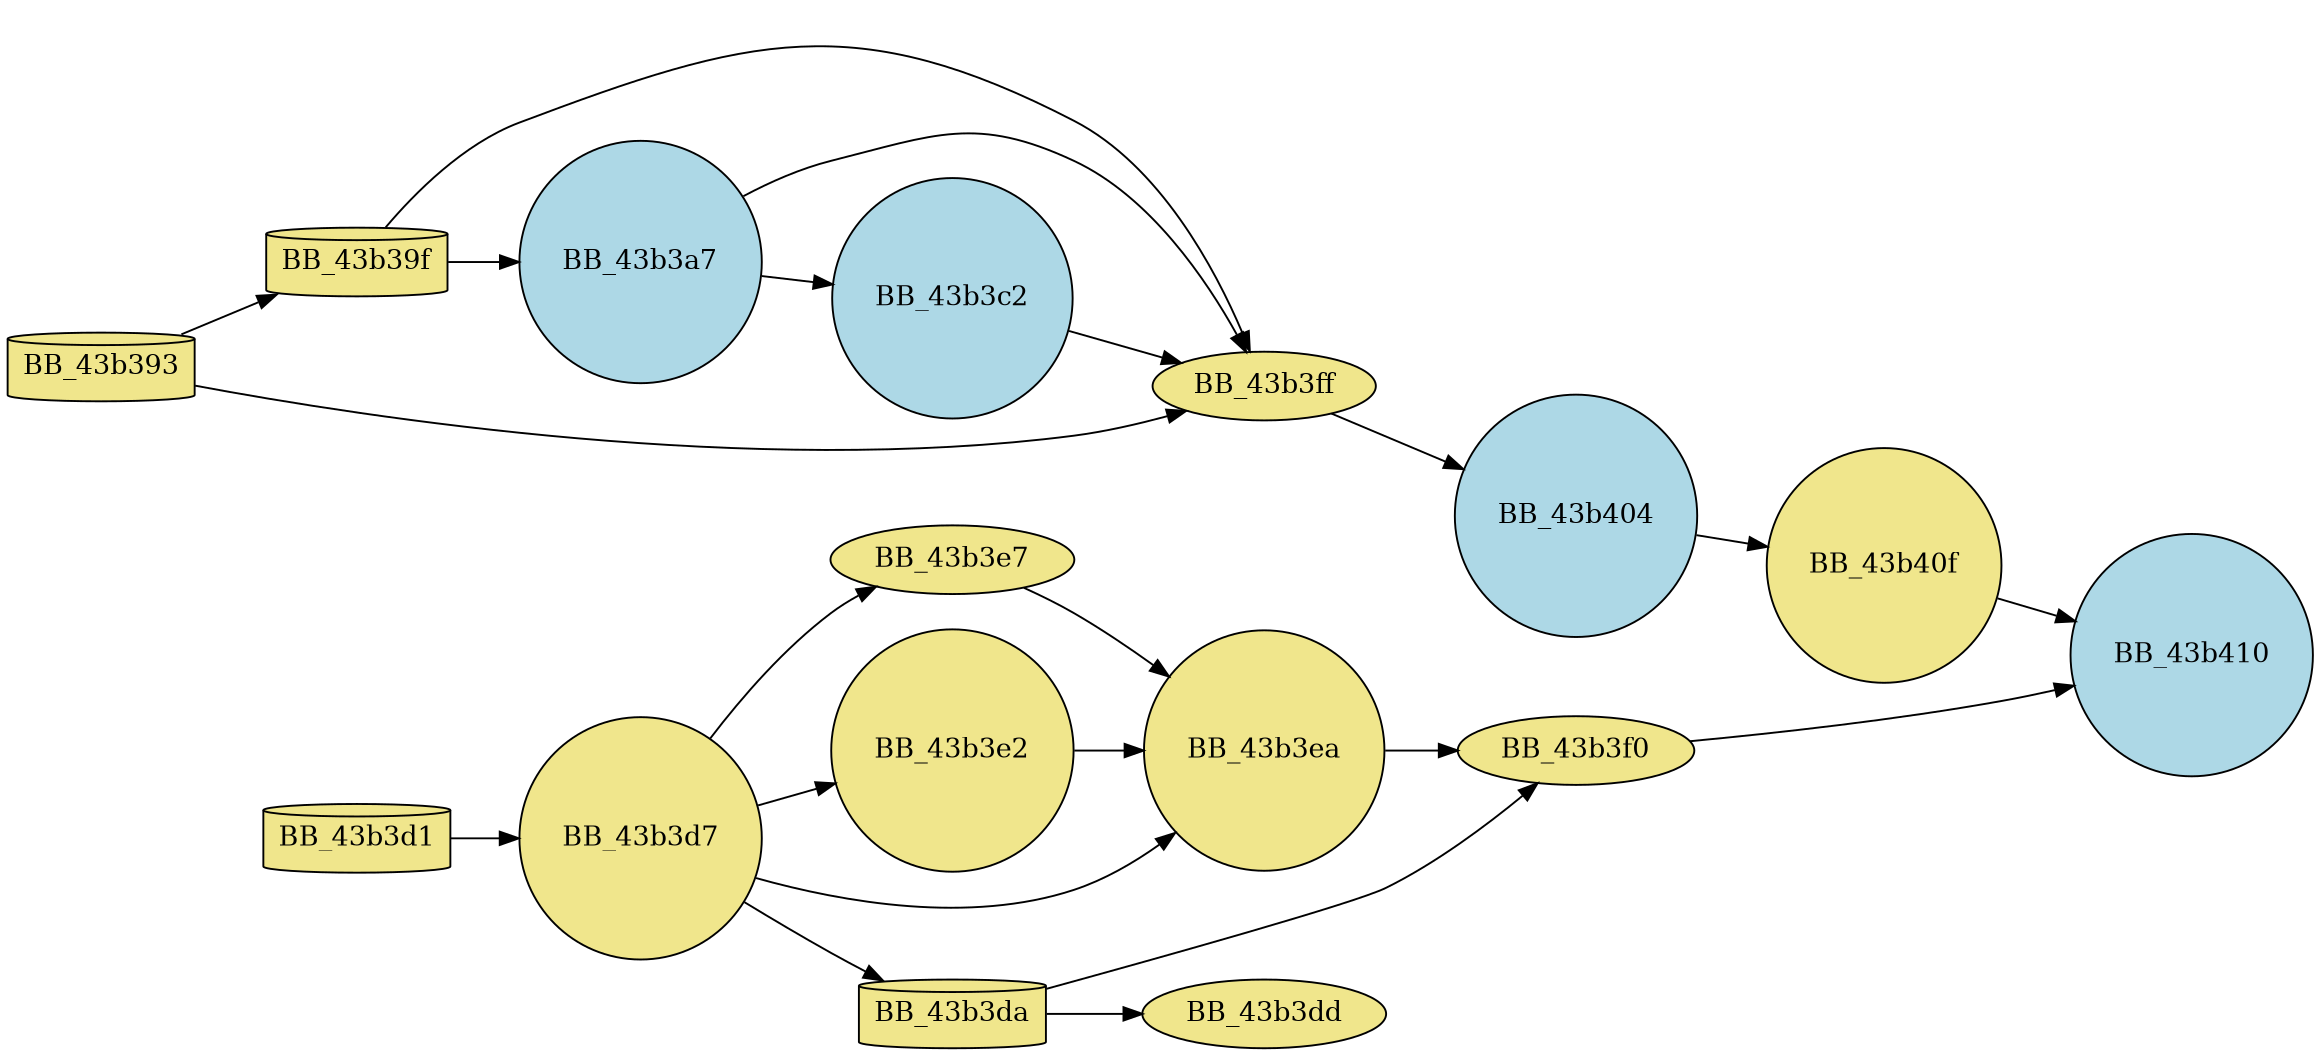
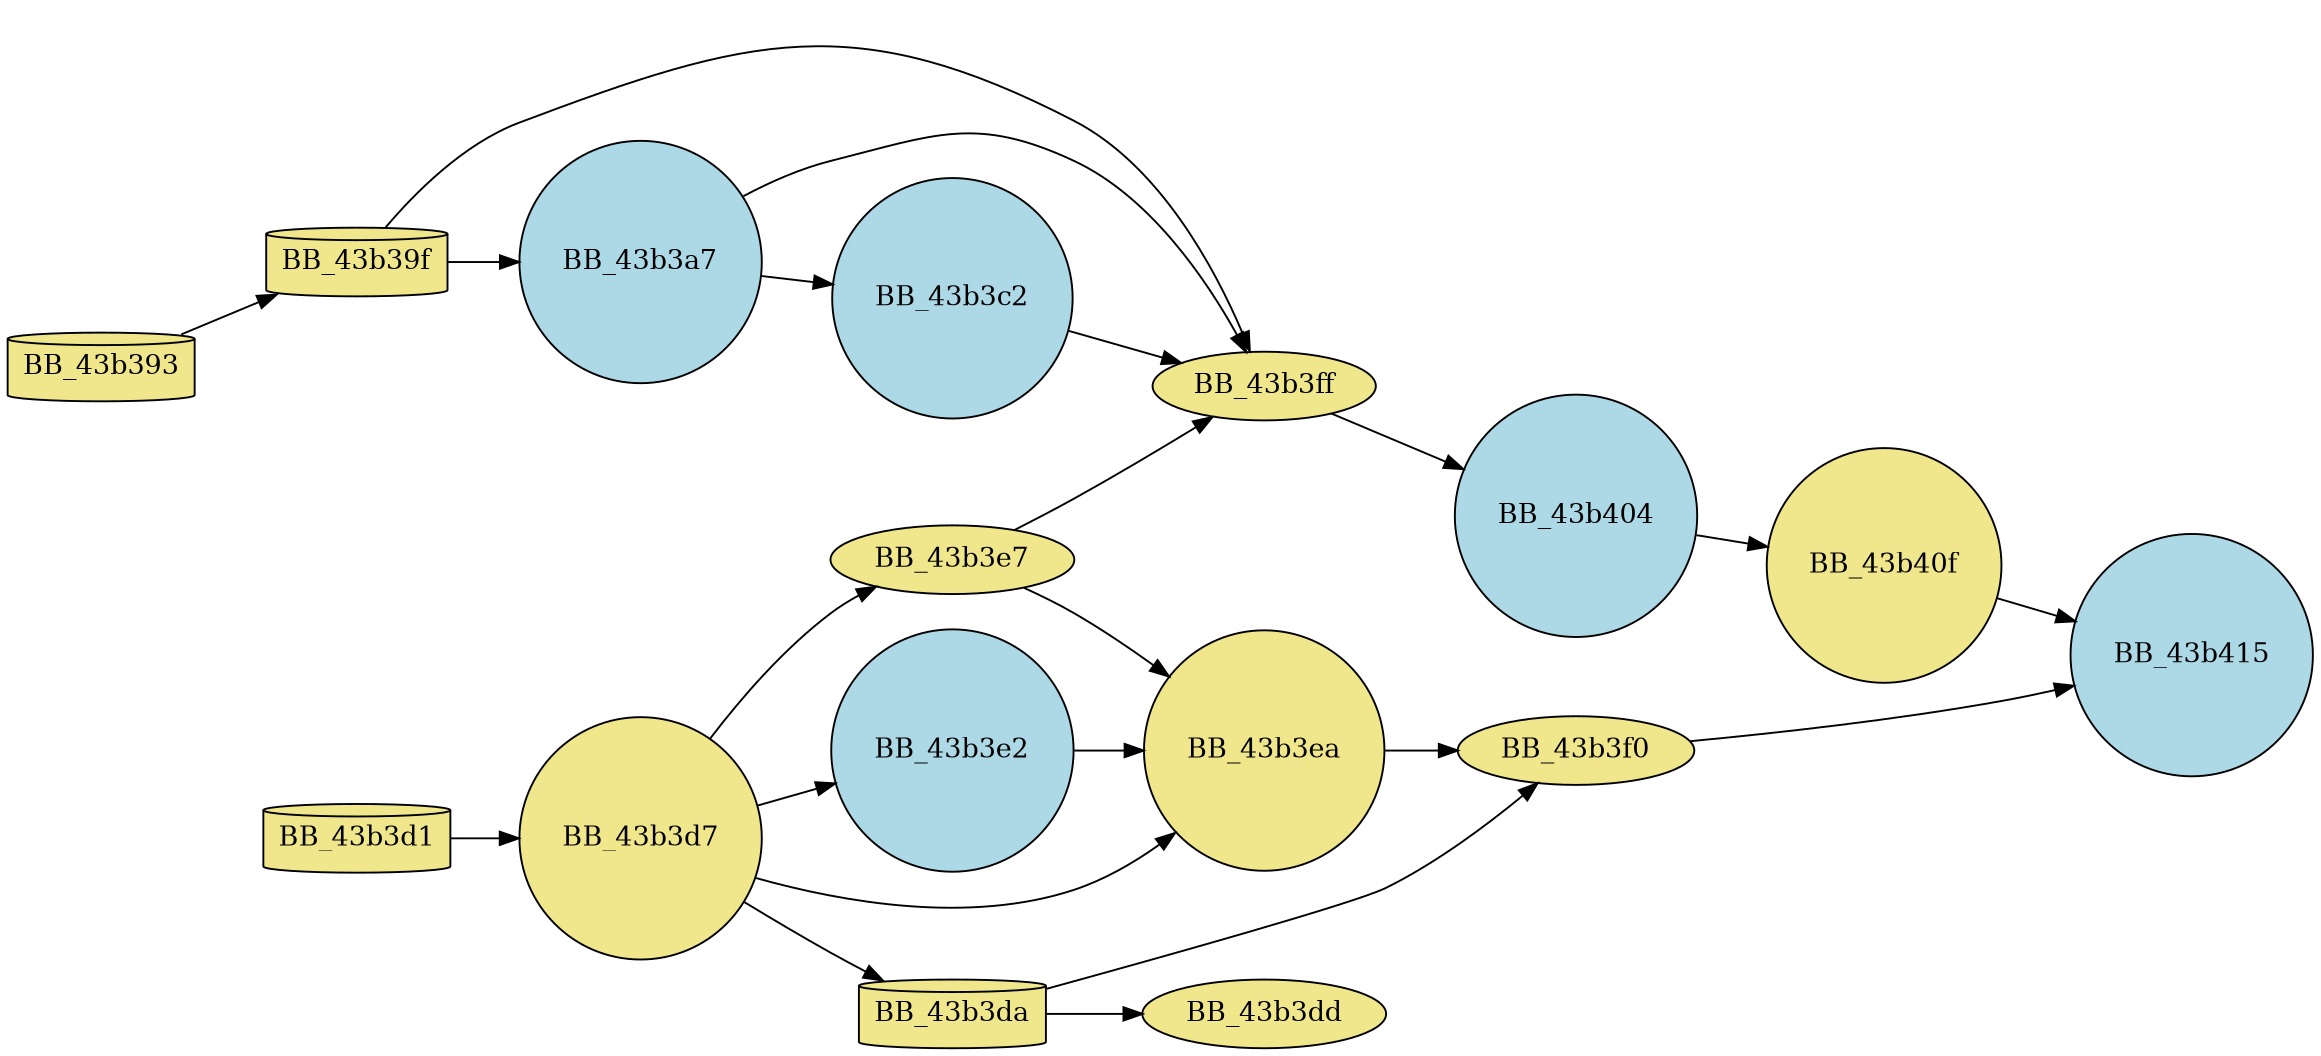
(681, 445) -> (1106, 481)
(2192, 655) -> (2192, 655)
(952, 751) -> (952, 751)
